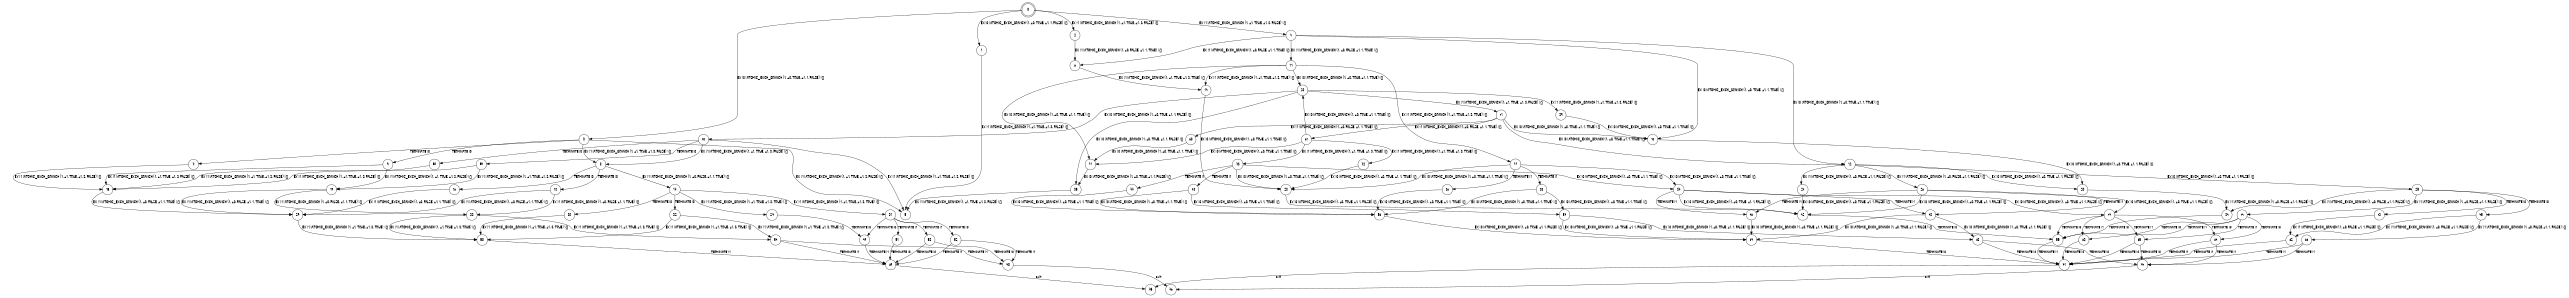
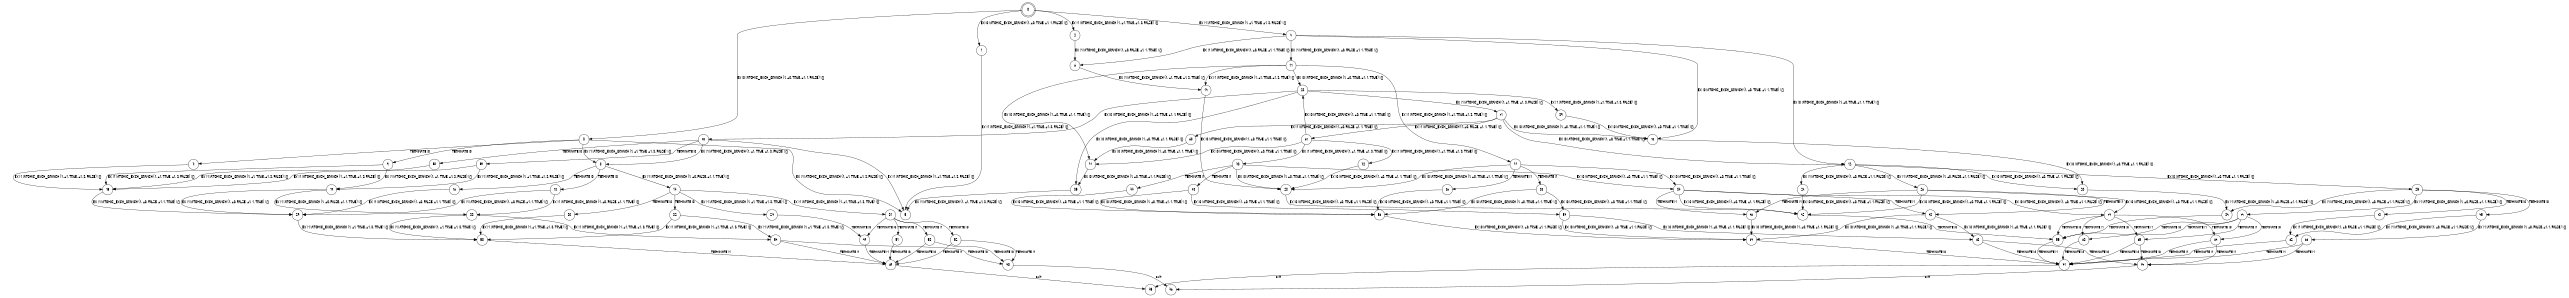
(978, 252) -> (978, 252)
